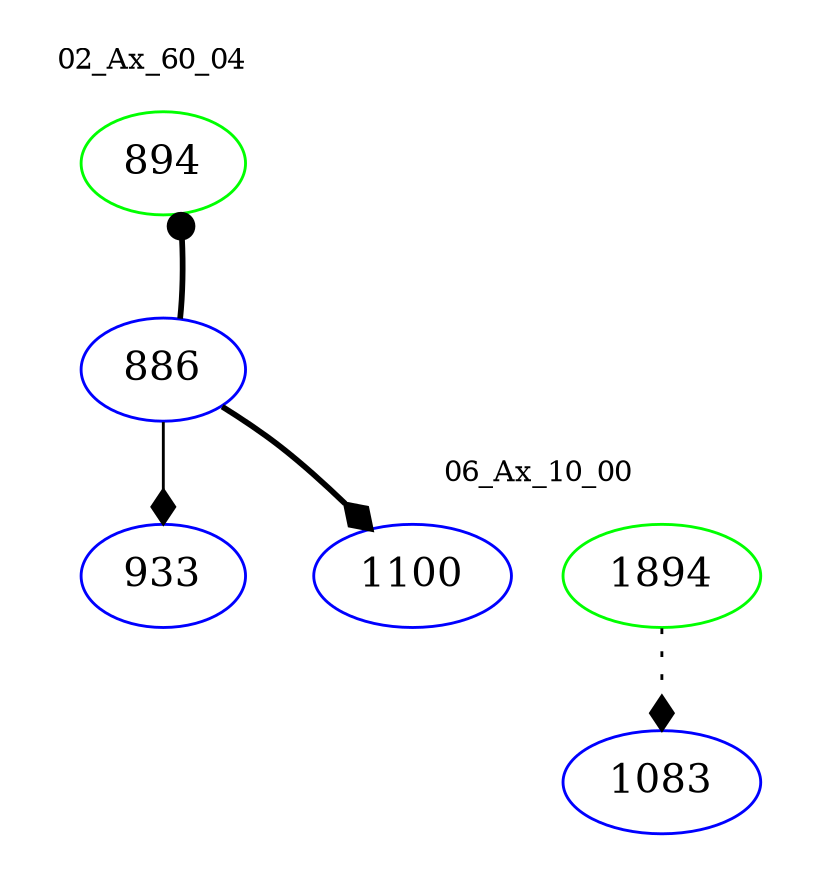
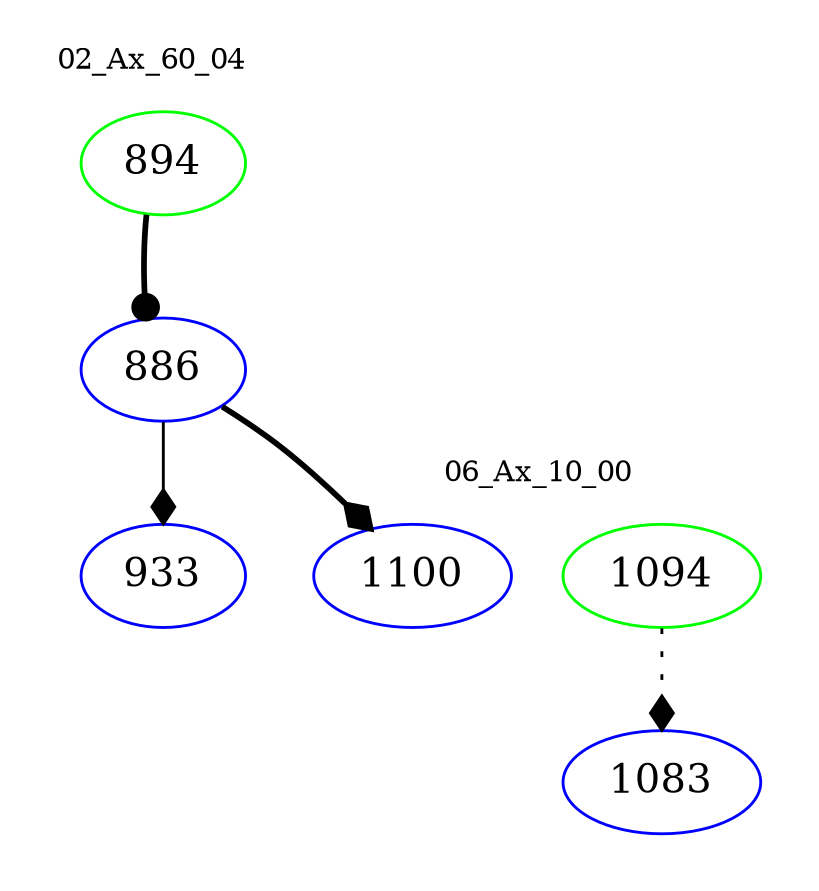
(183, 278) -> (144, 255)
(662, 576) -> (662, 576)
